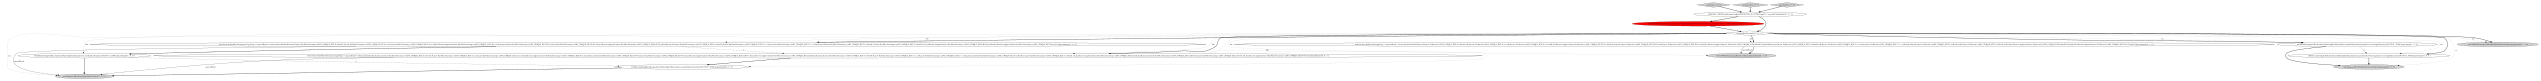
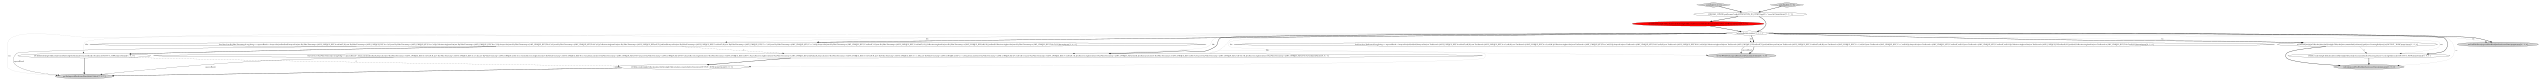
(1750, 5) -> none
